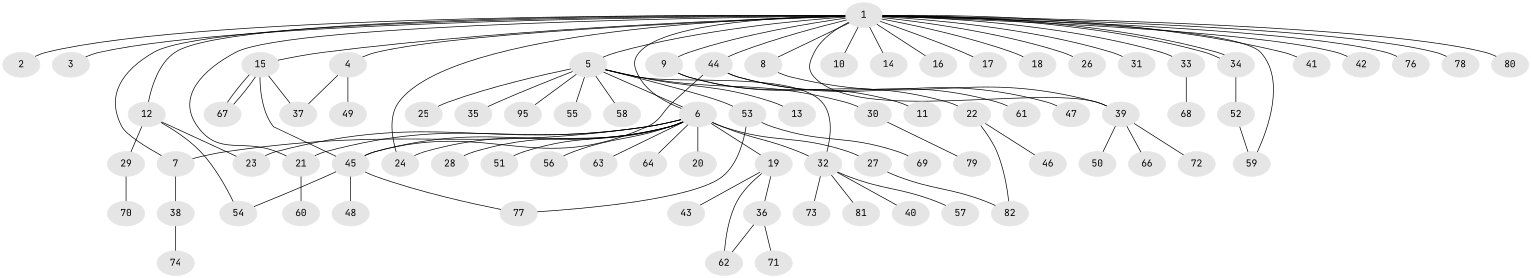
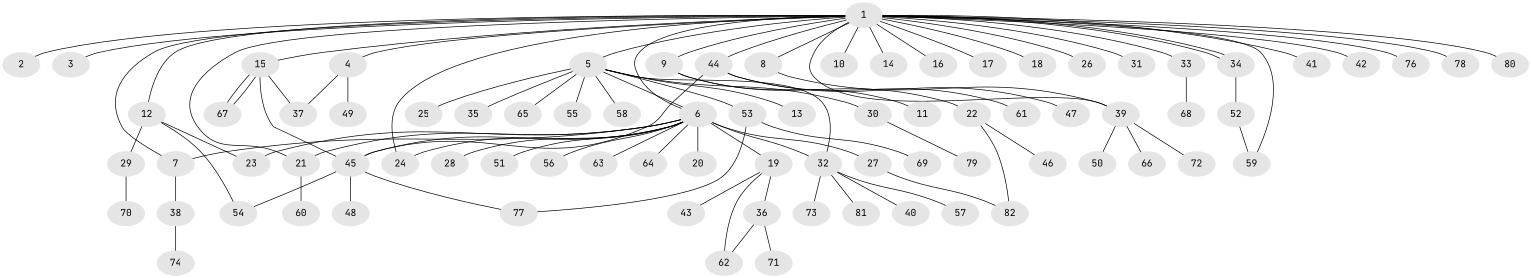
(523, 114) -> (523, 114)
